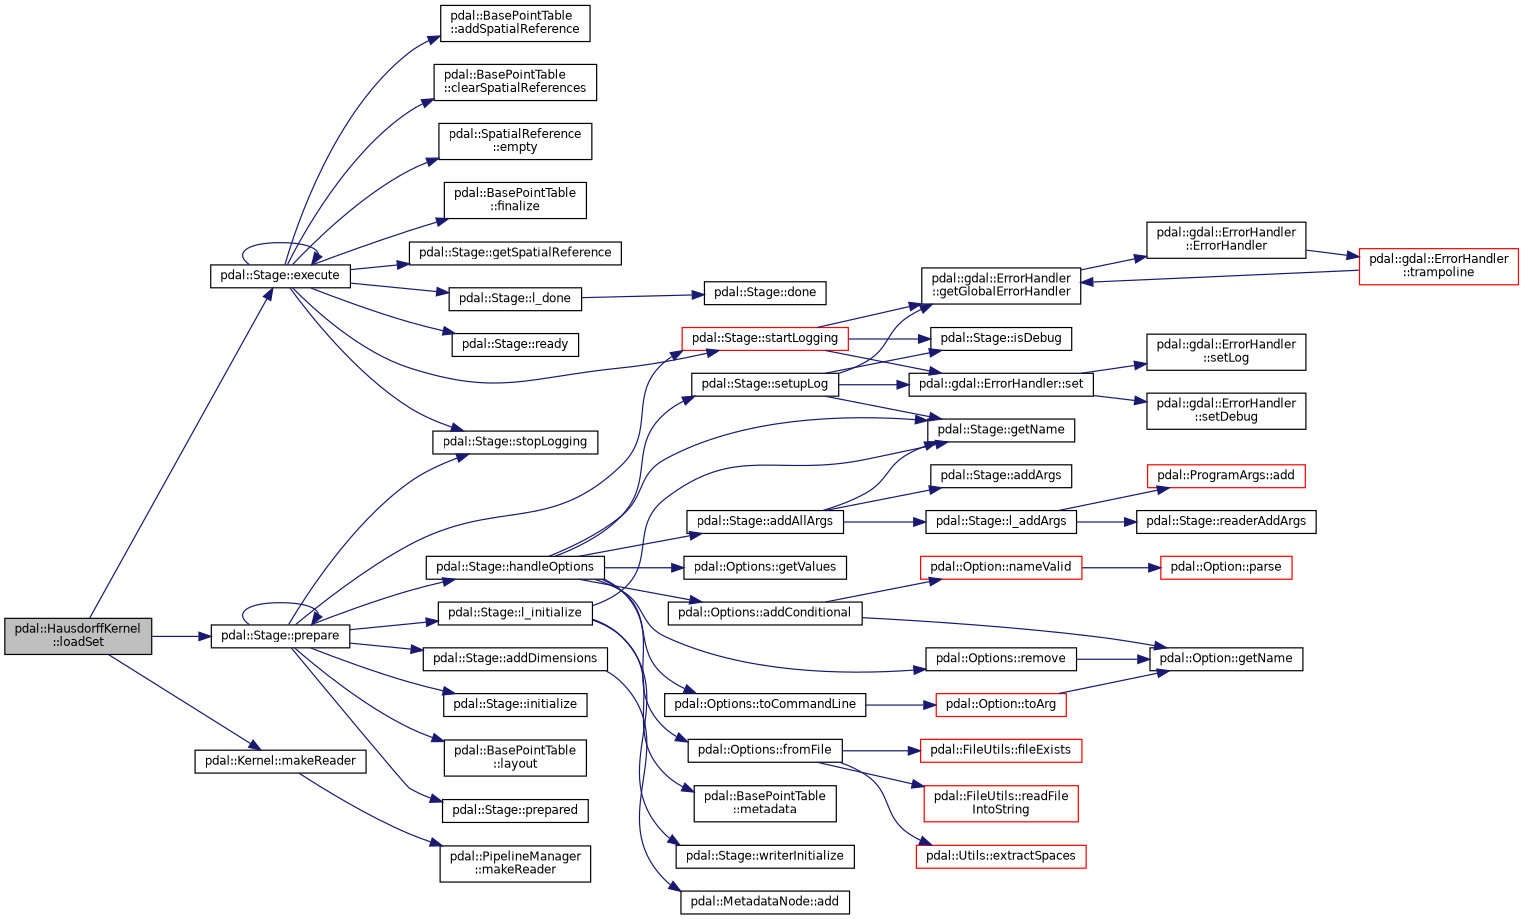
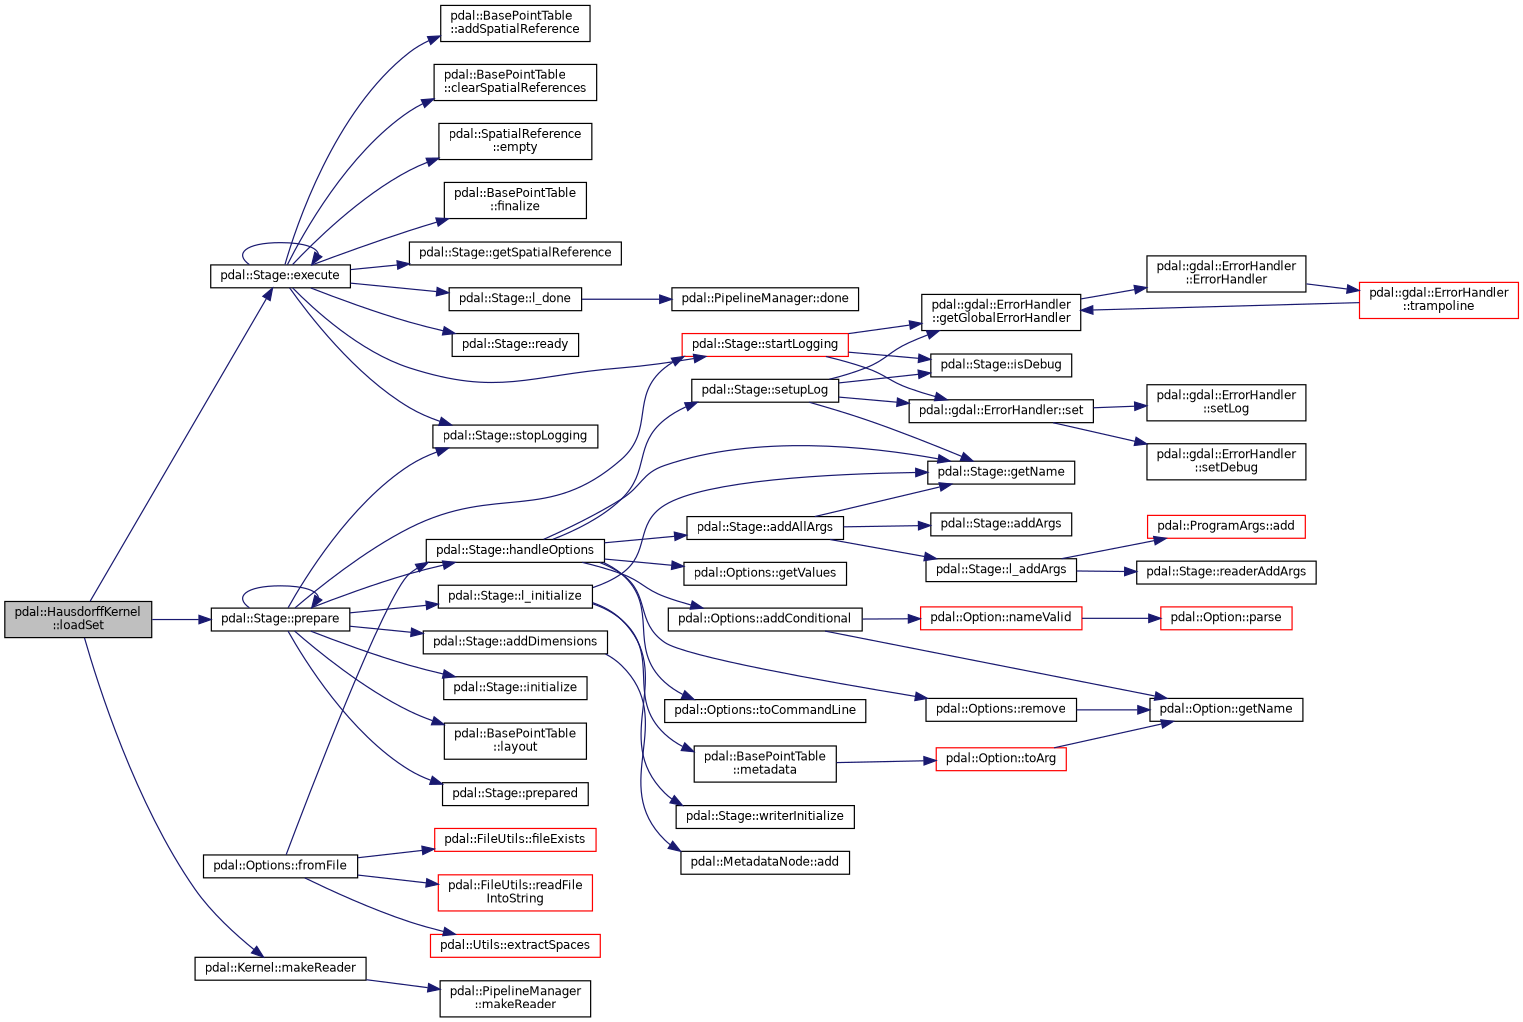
(765, 293) -> (765, 299)
(643, 657) -> (347, 700)
(895, 705) -> (880, 762)
